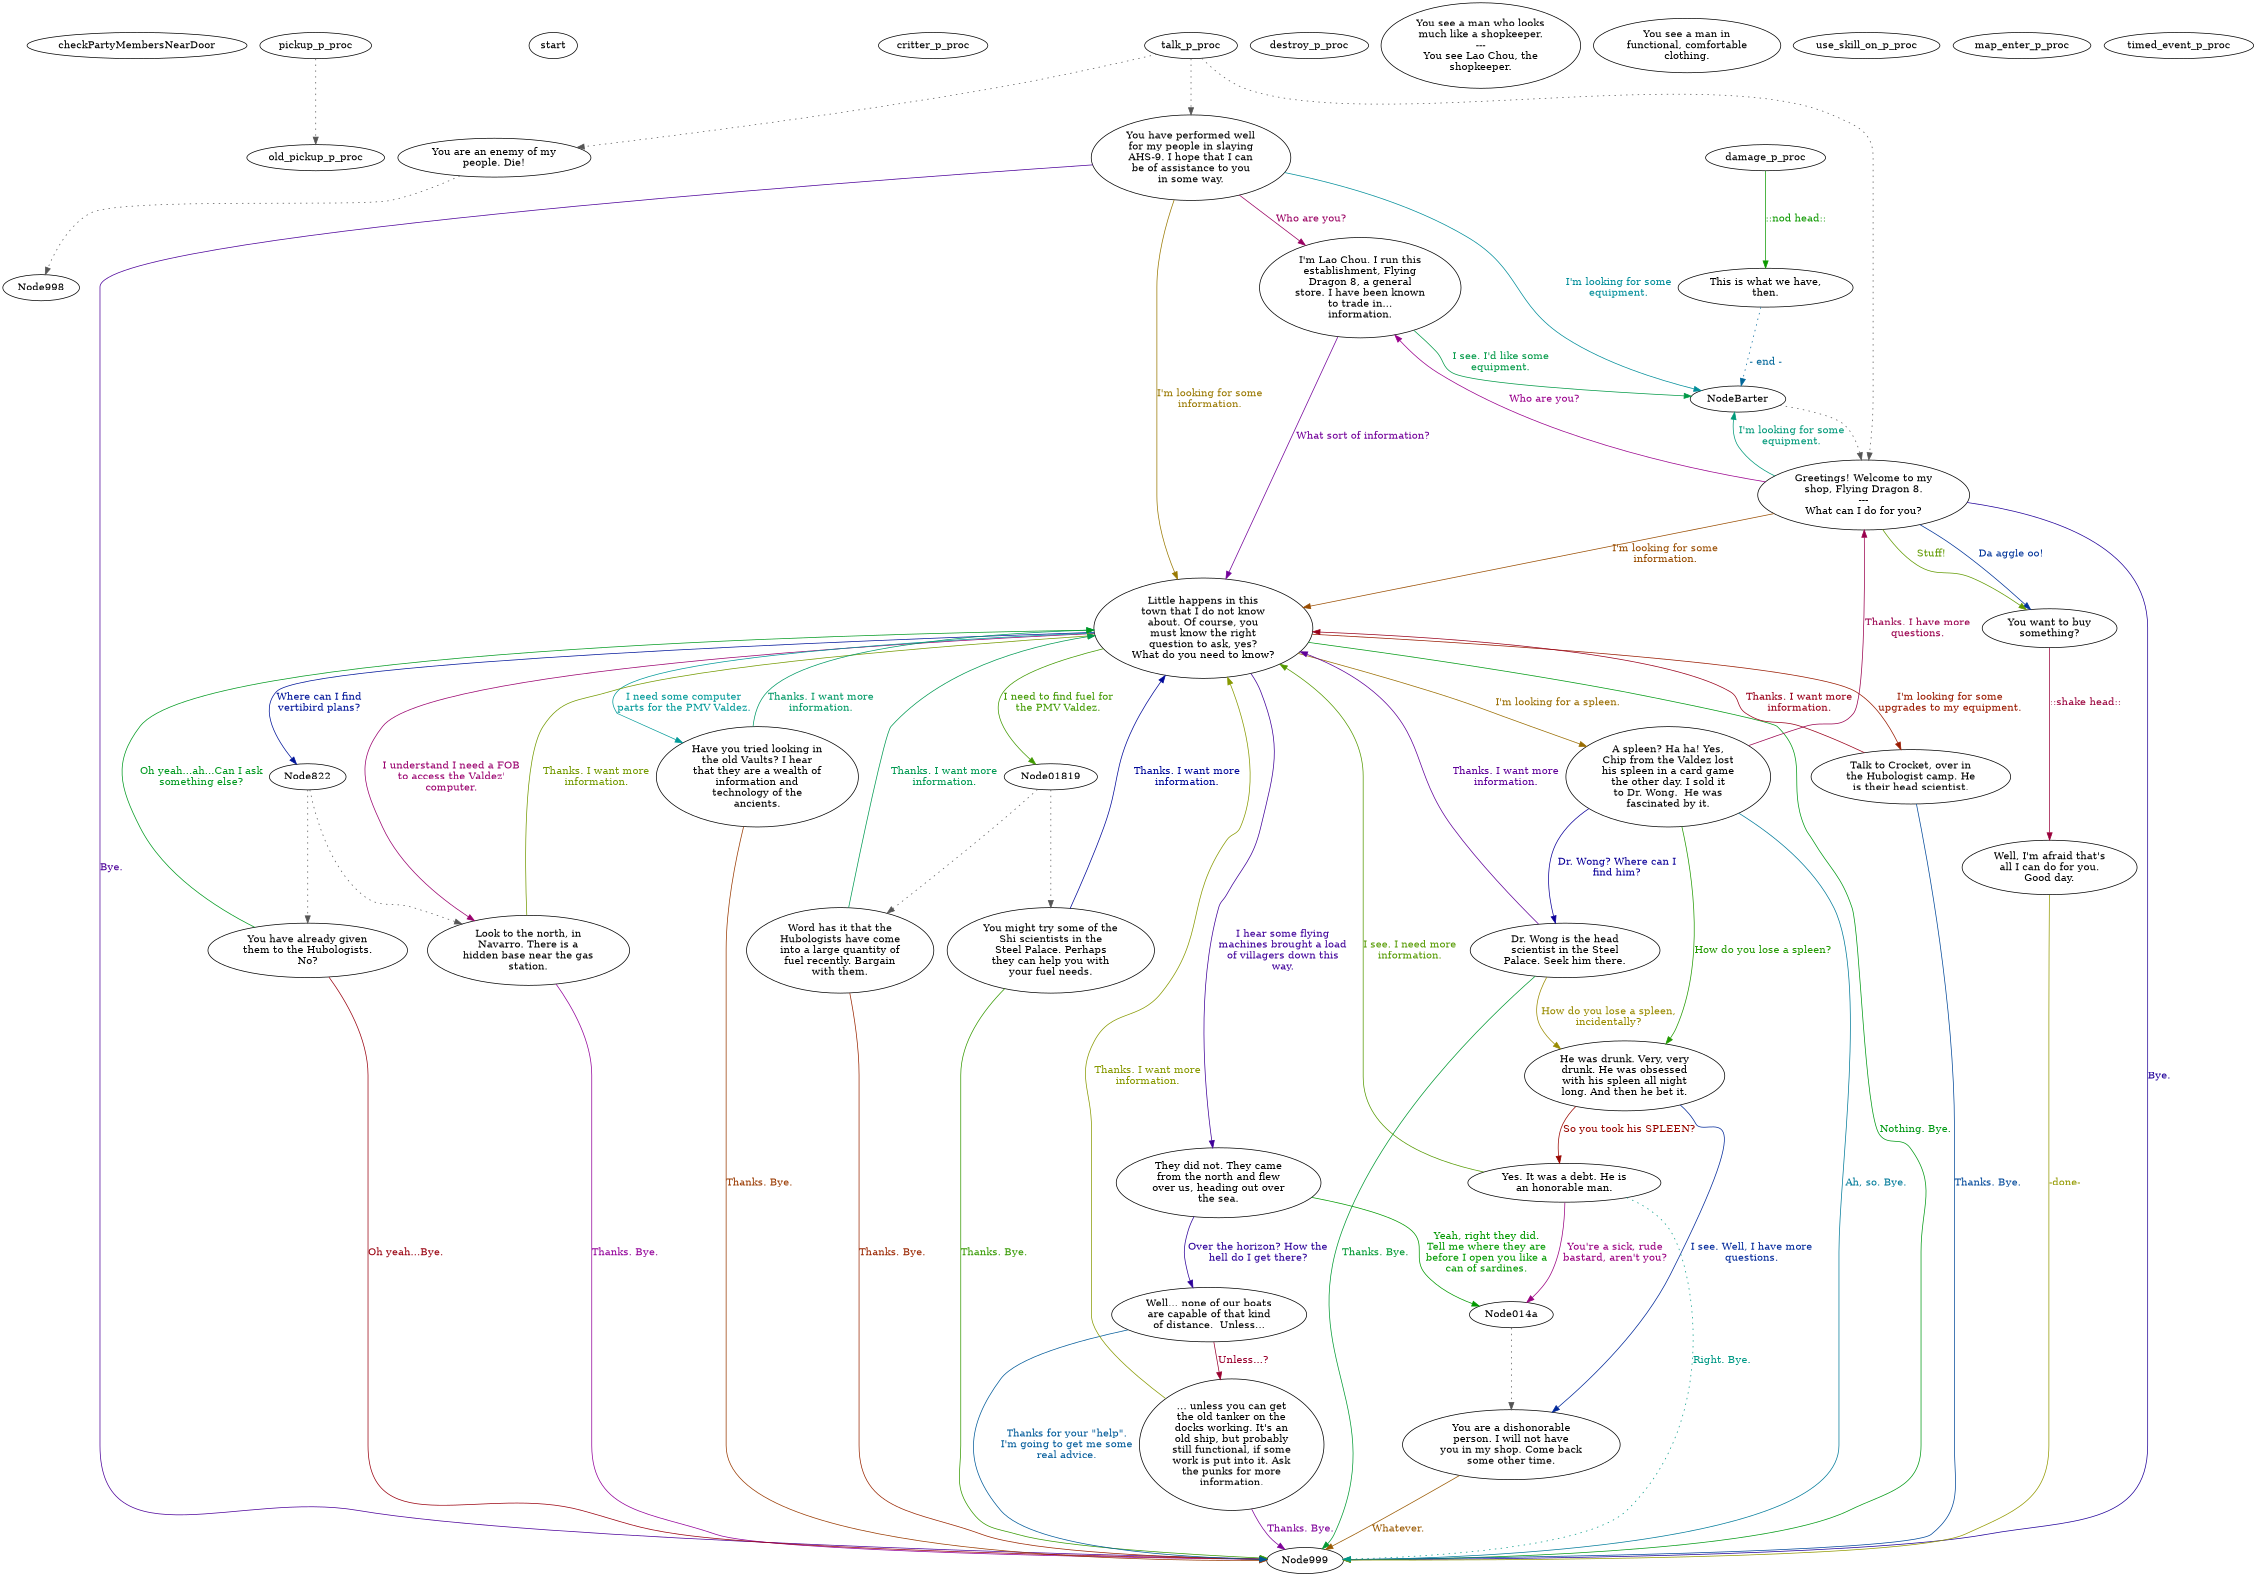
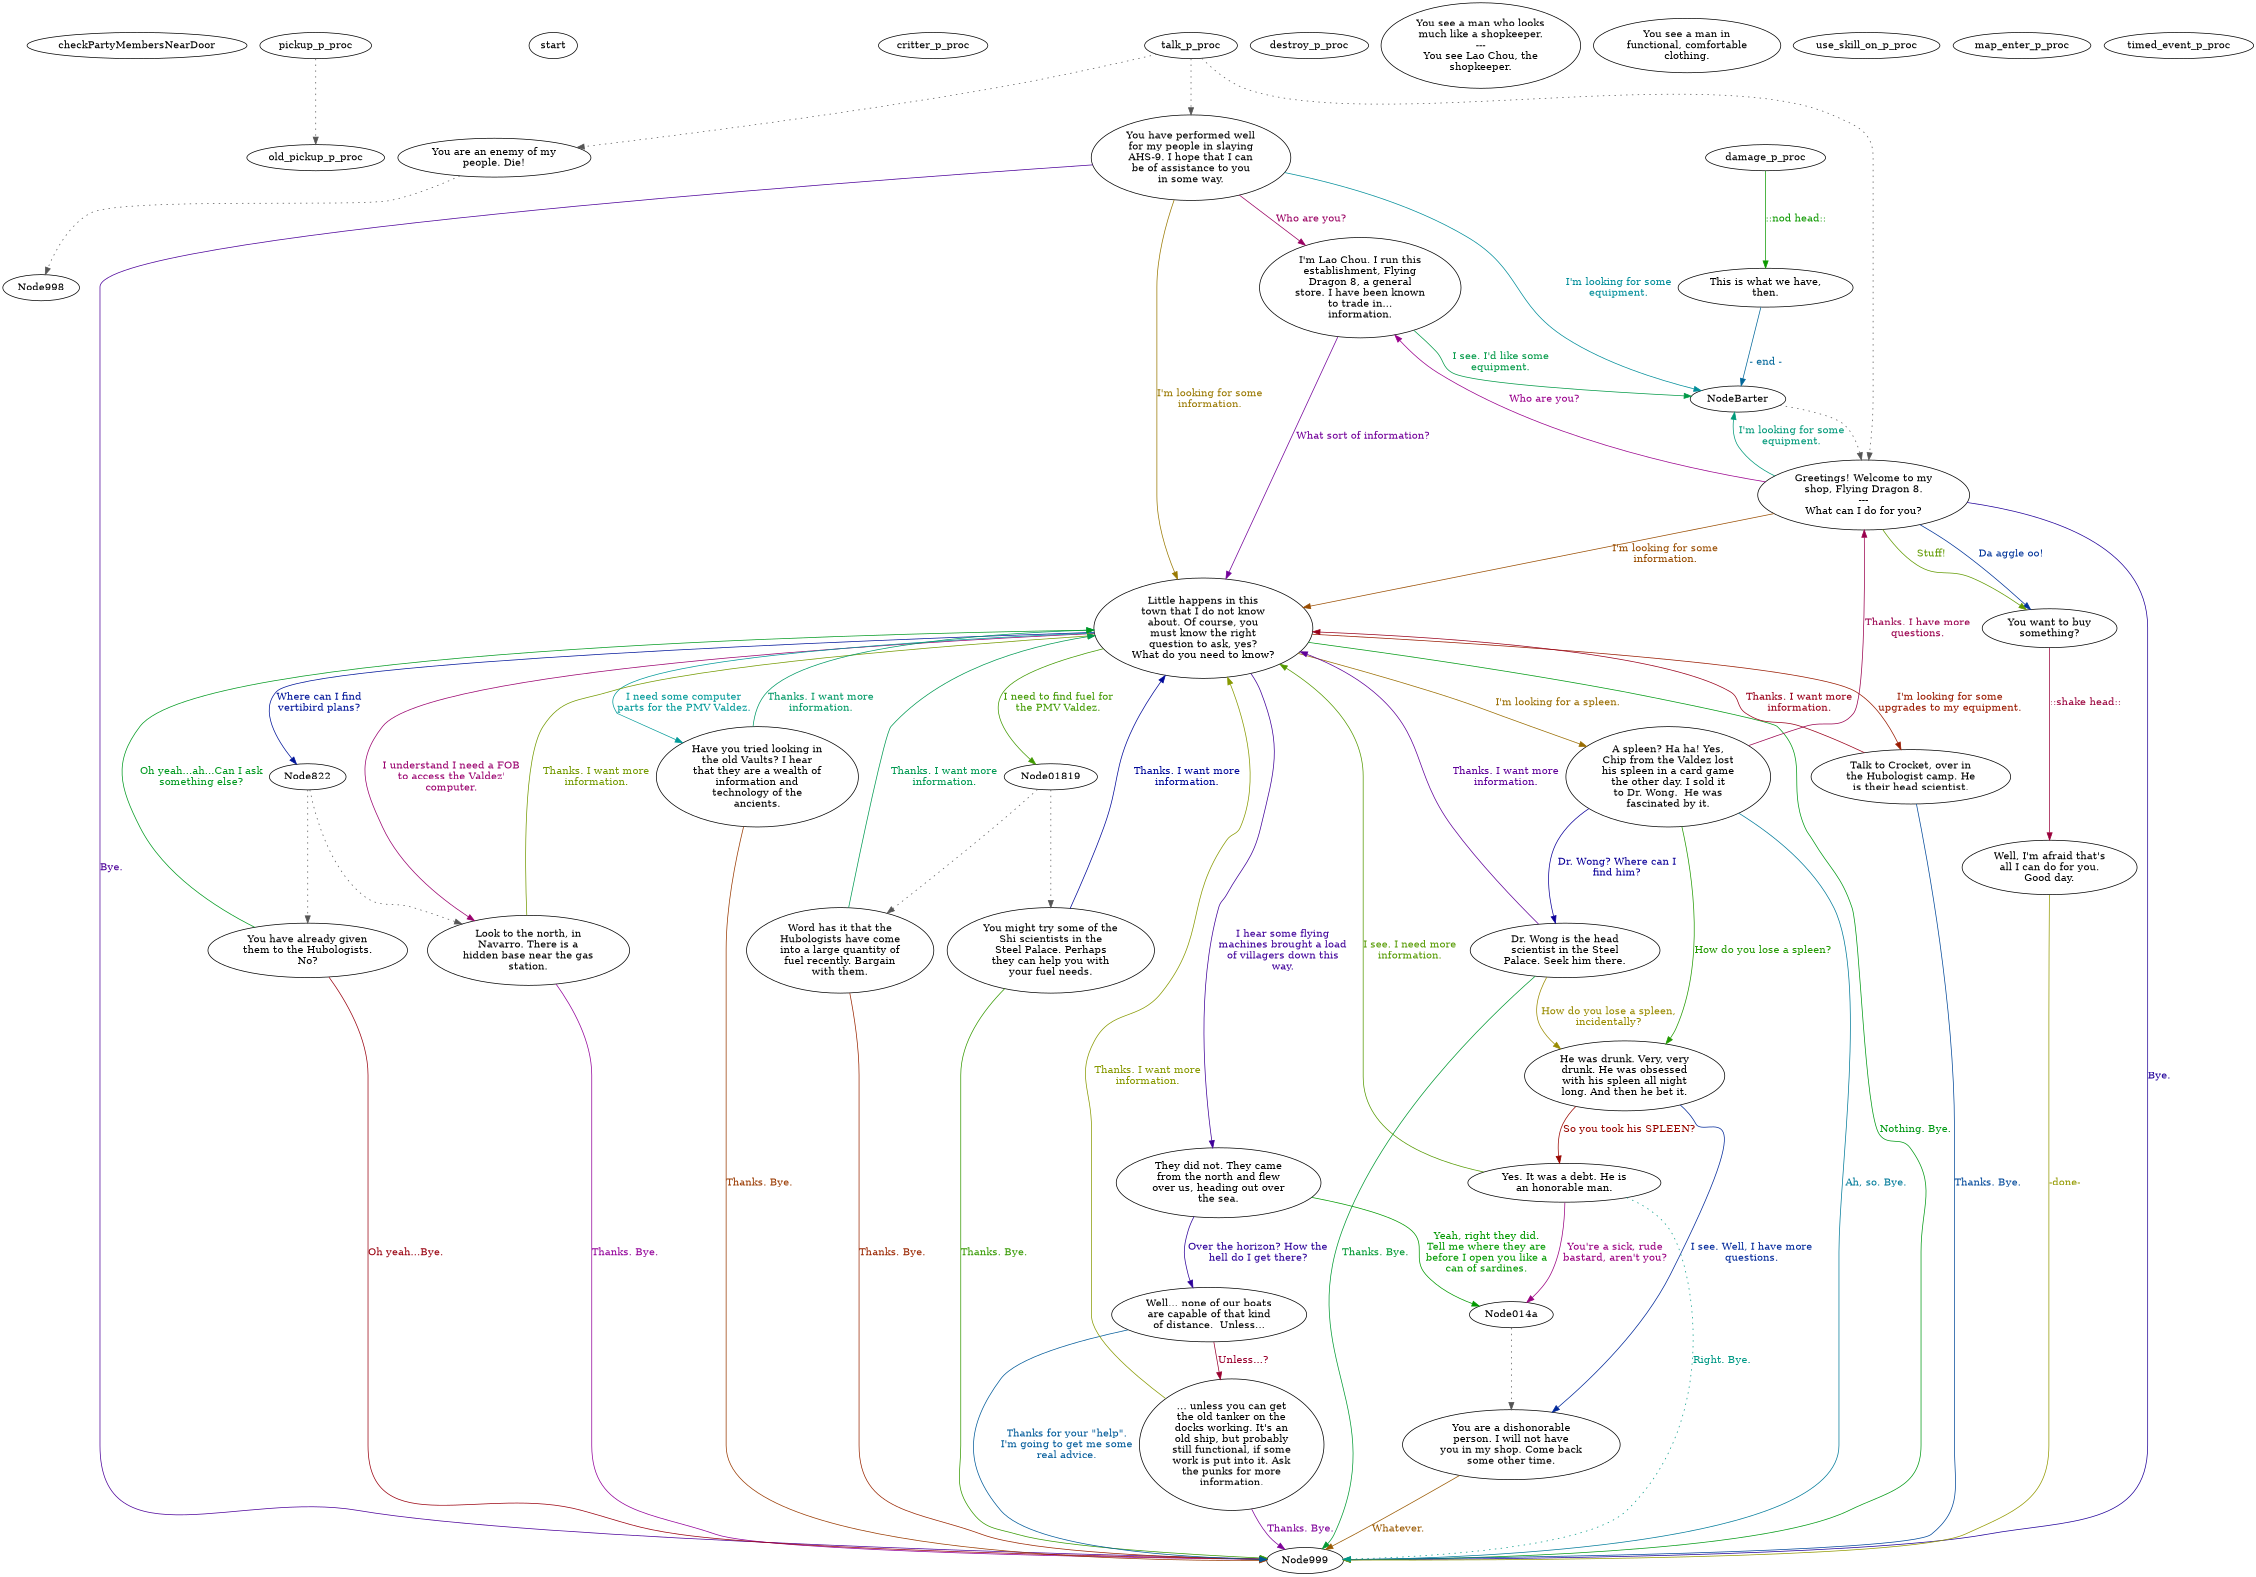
(1752, 343) -> (1752, 343)
